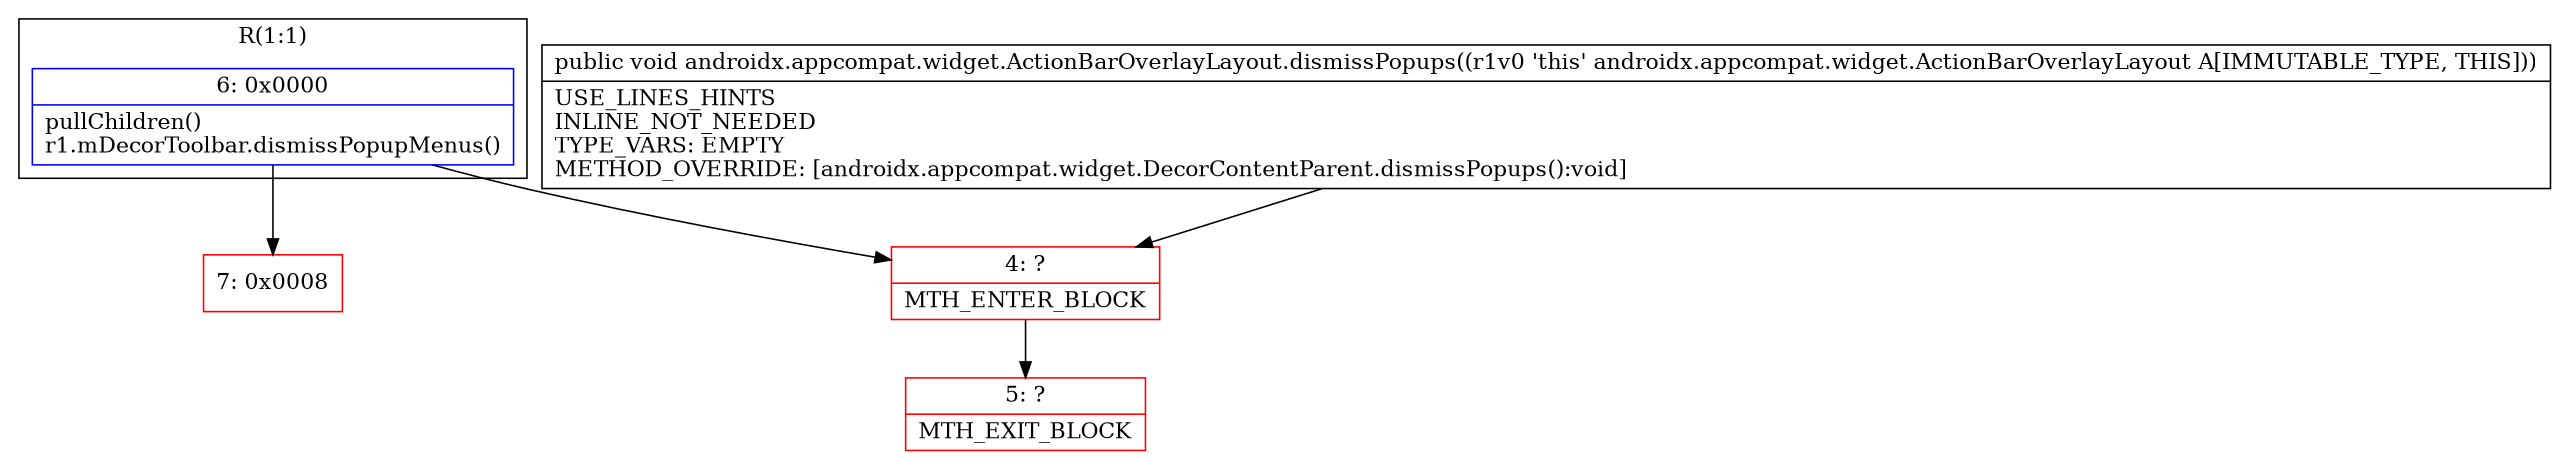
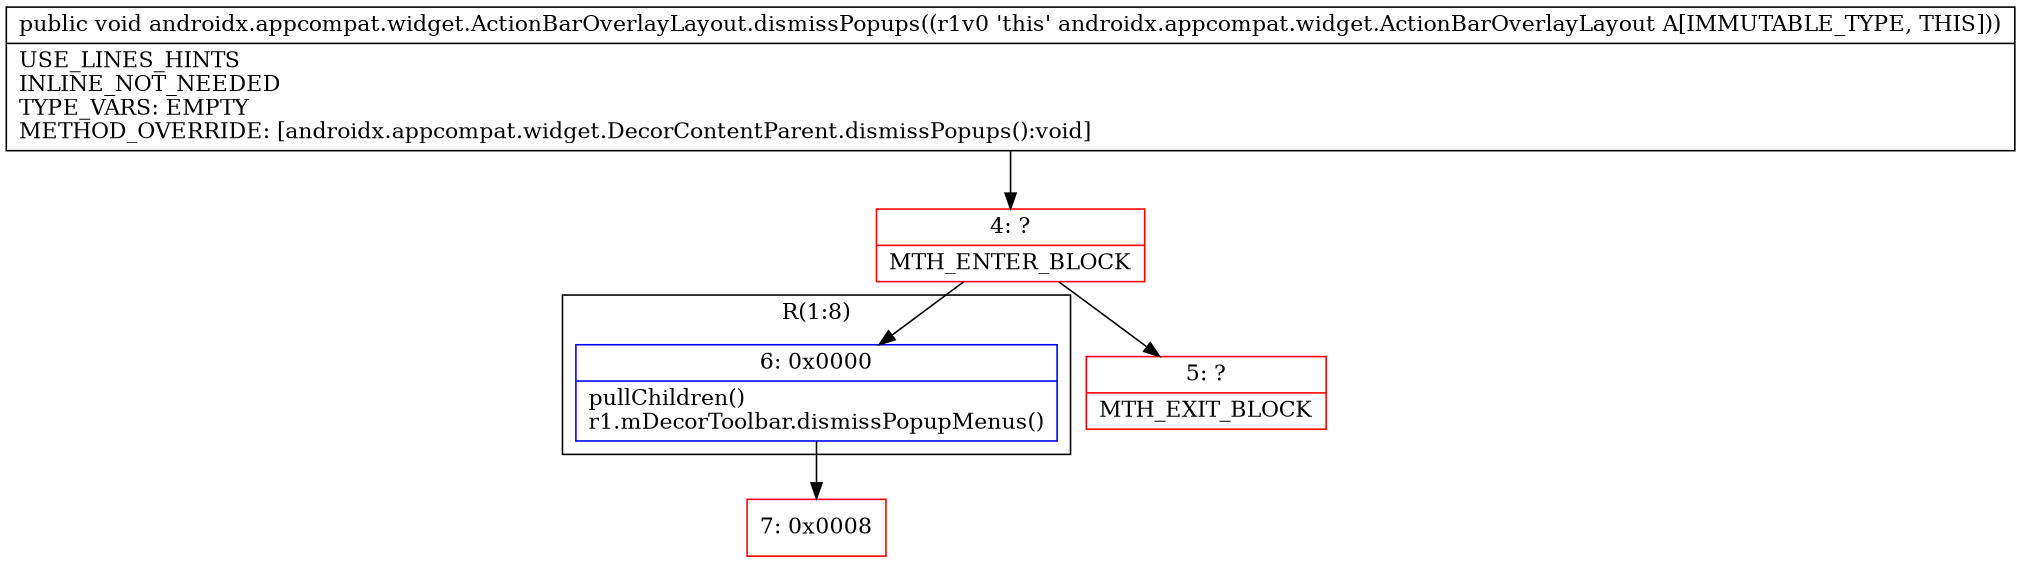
(273, 37) -> (816, 313)
(653, 216) -> (928, 308)
